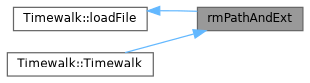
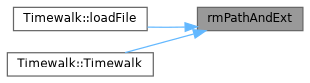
(179, 11) -> (166, 27)
